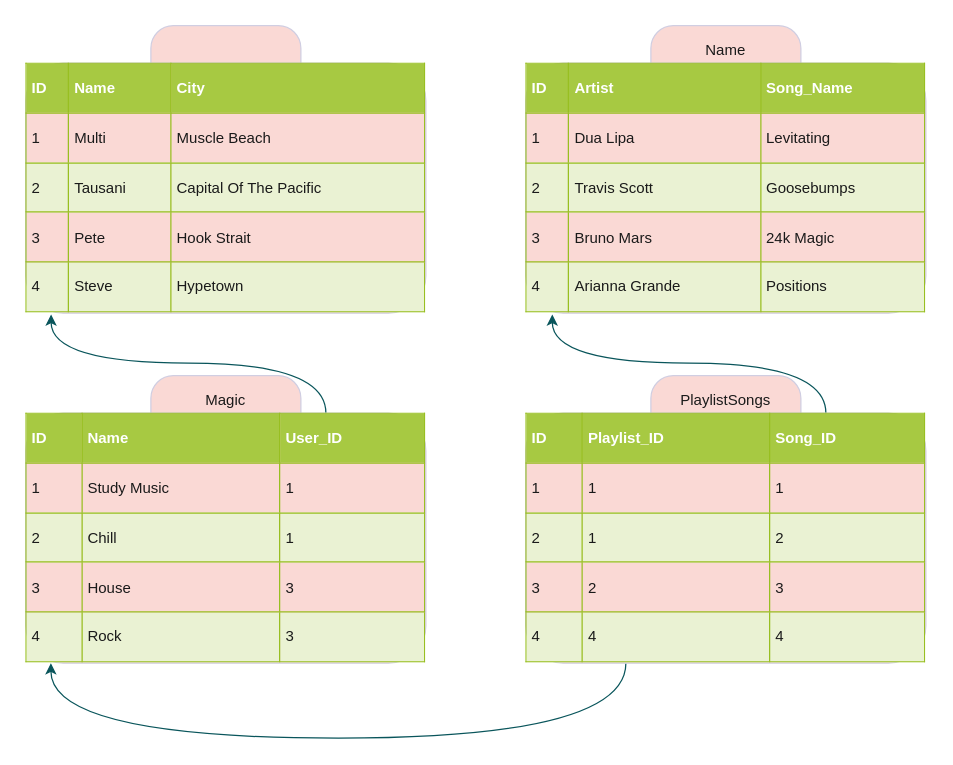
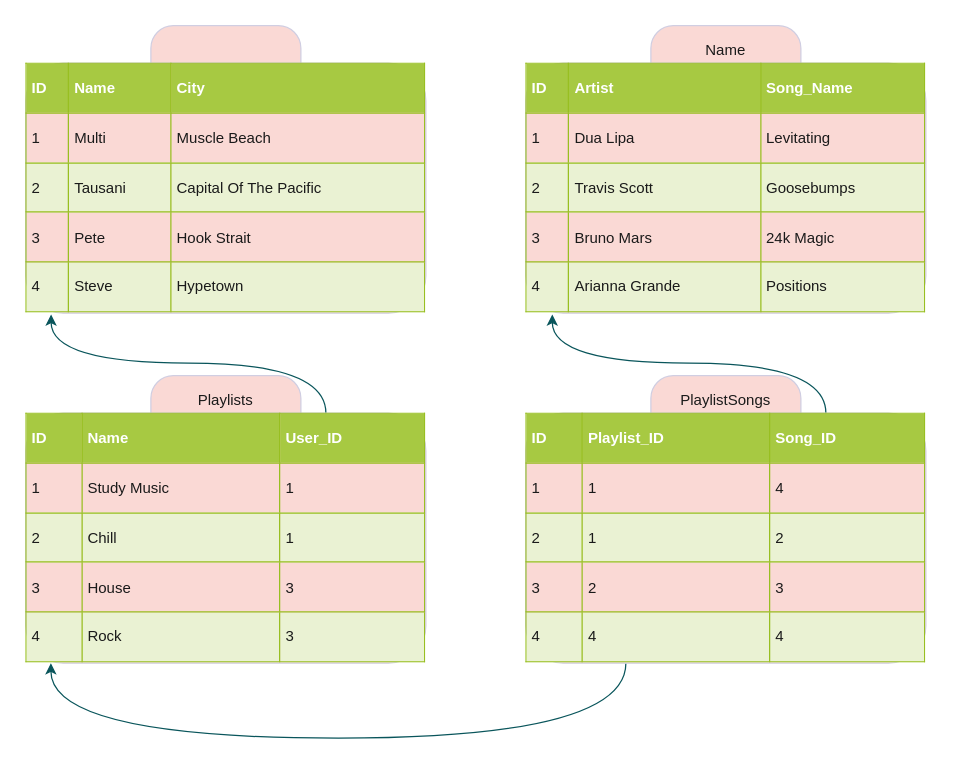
(226, 401) -> (226, 401)
(604, 458) -> (604, 458)
